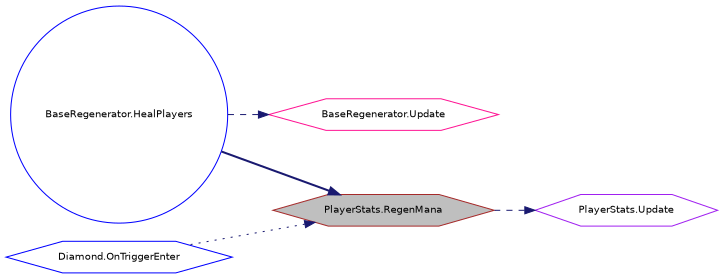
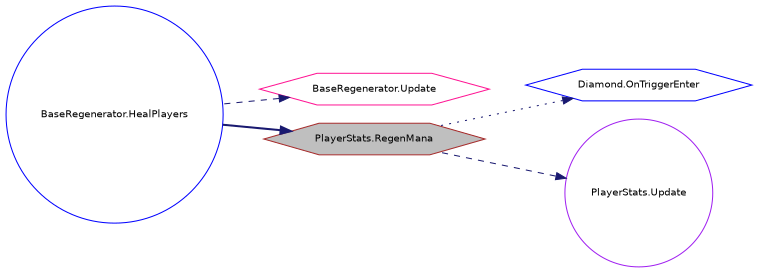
(626, 210) -> (639, 193)
(247, 235) -> (501, 113)
